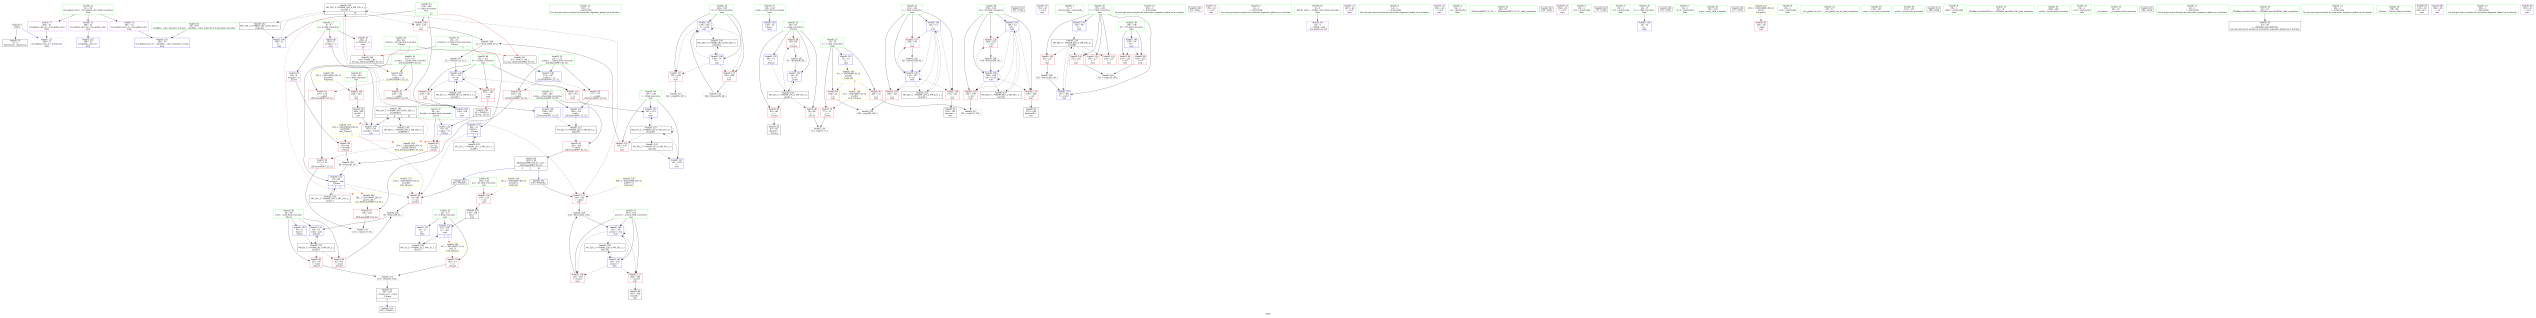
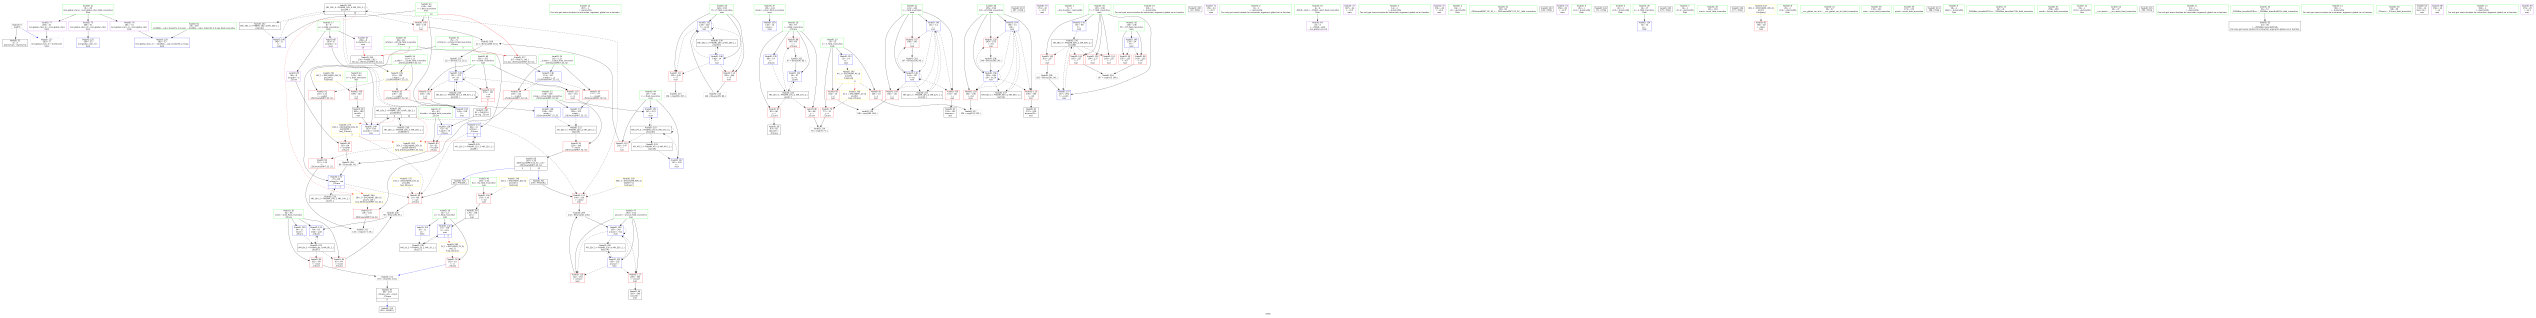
(423, 270) -> (423, 270)
